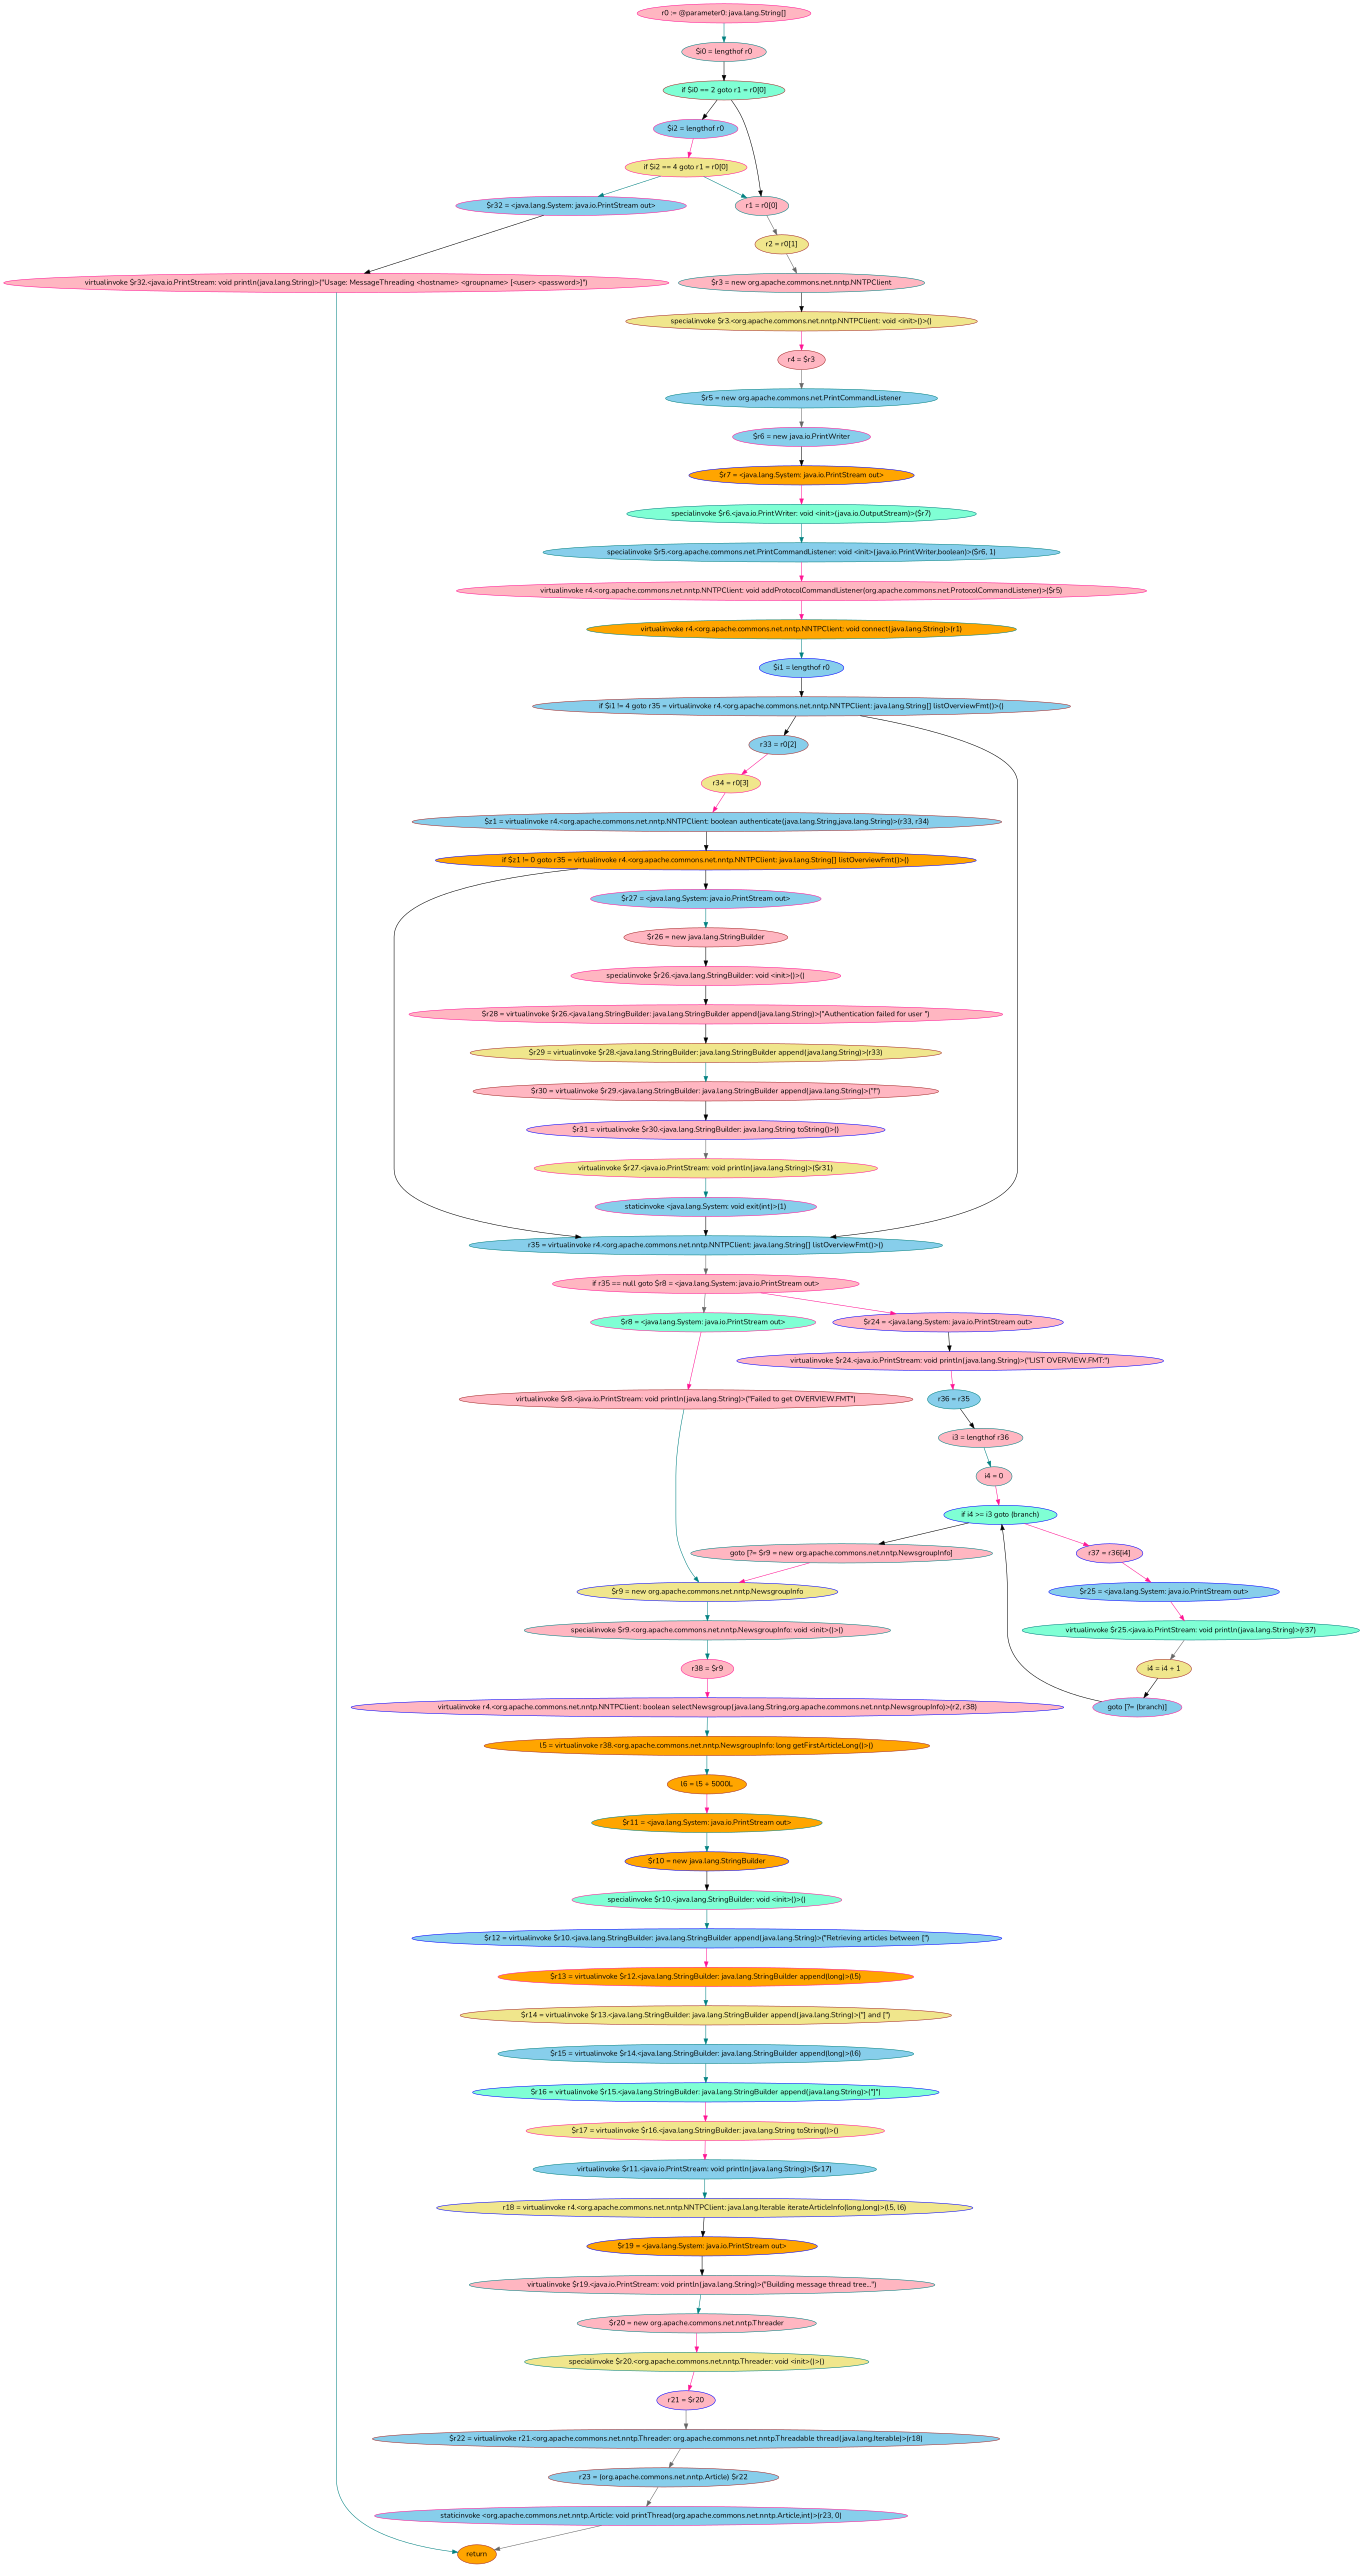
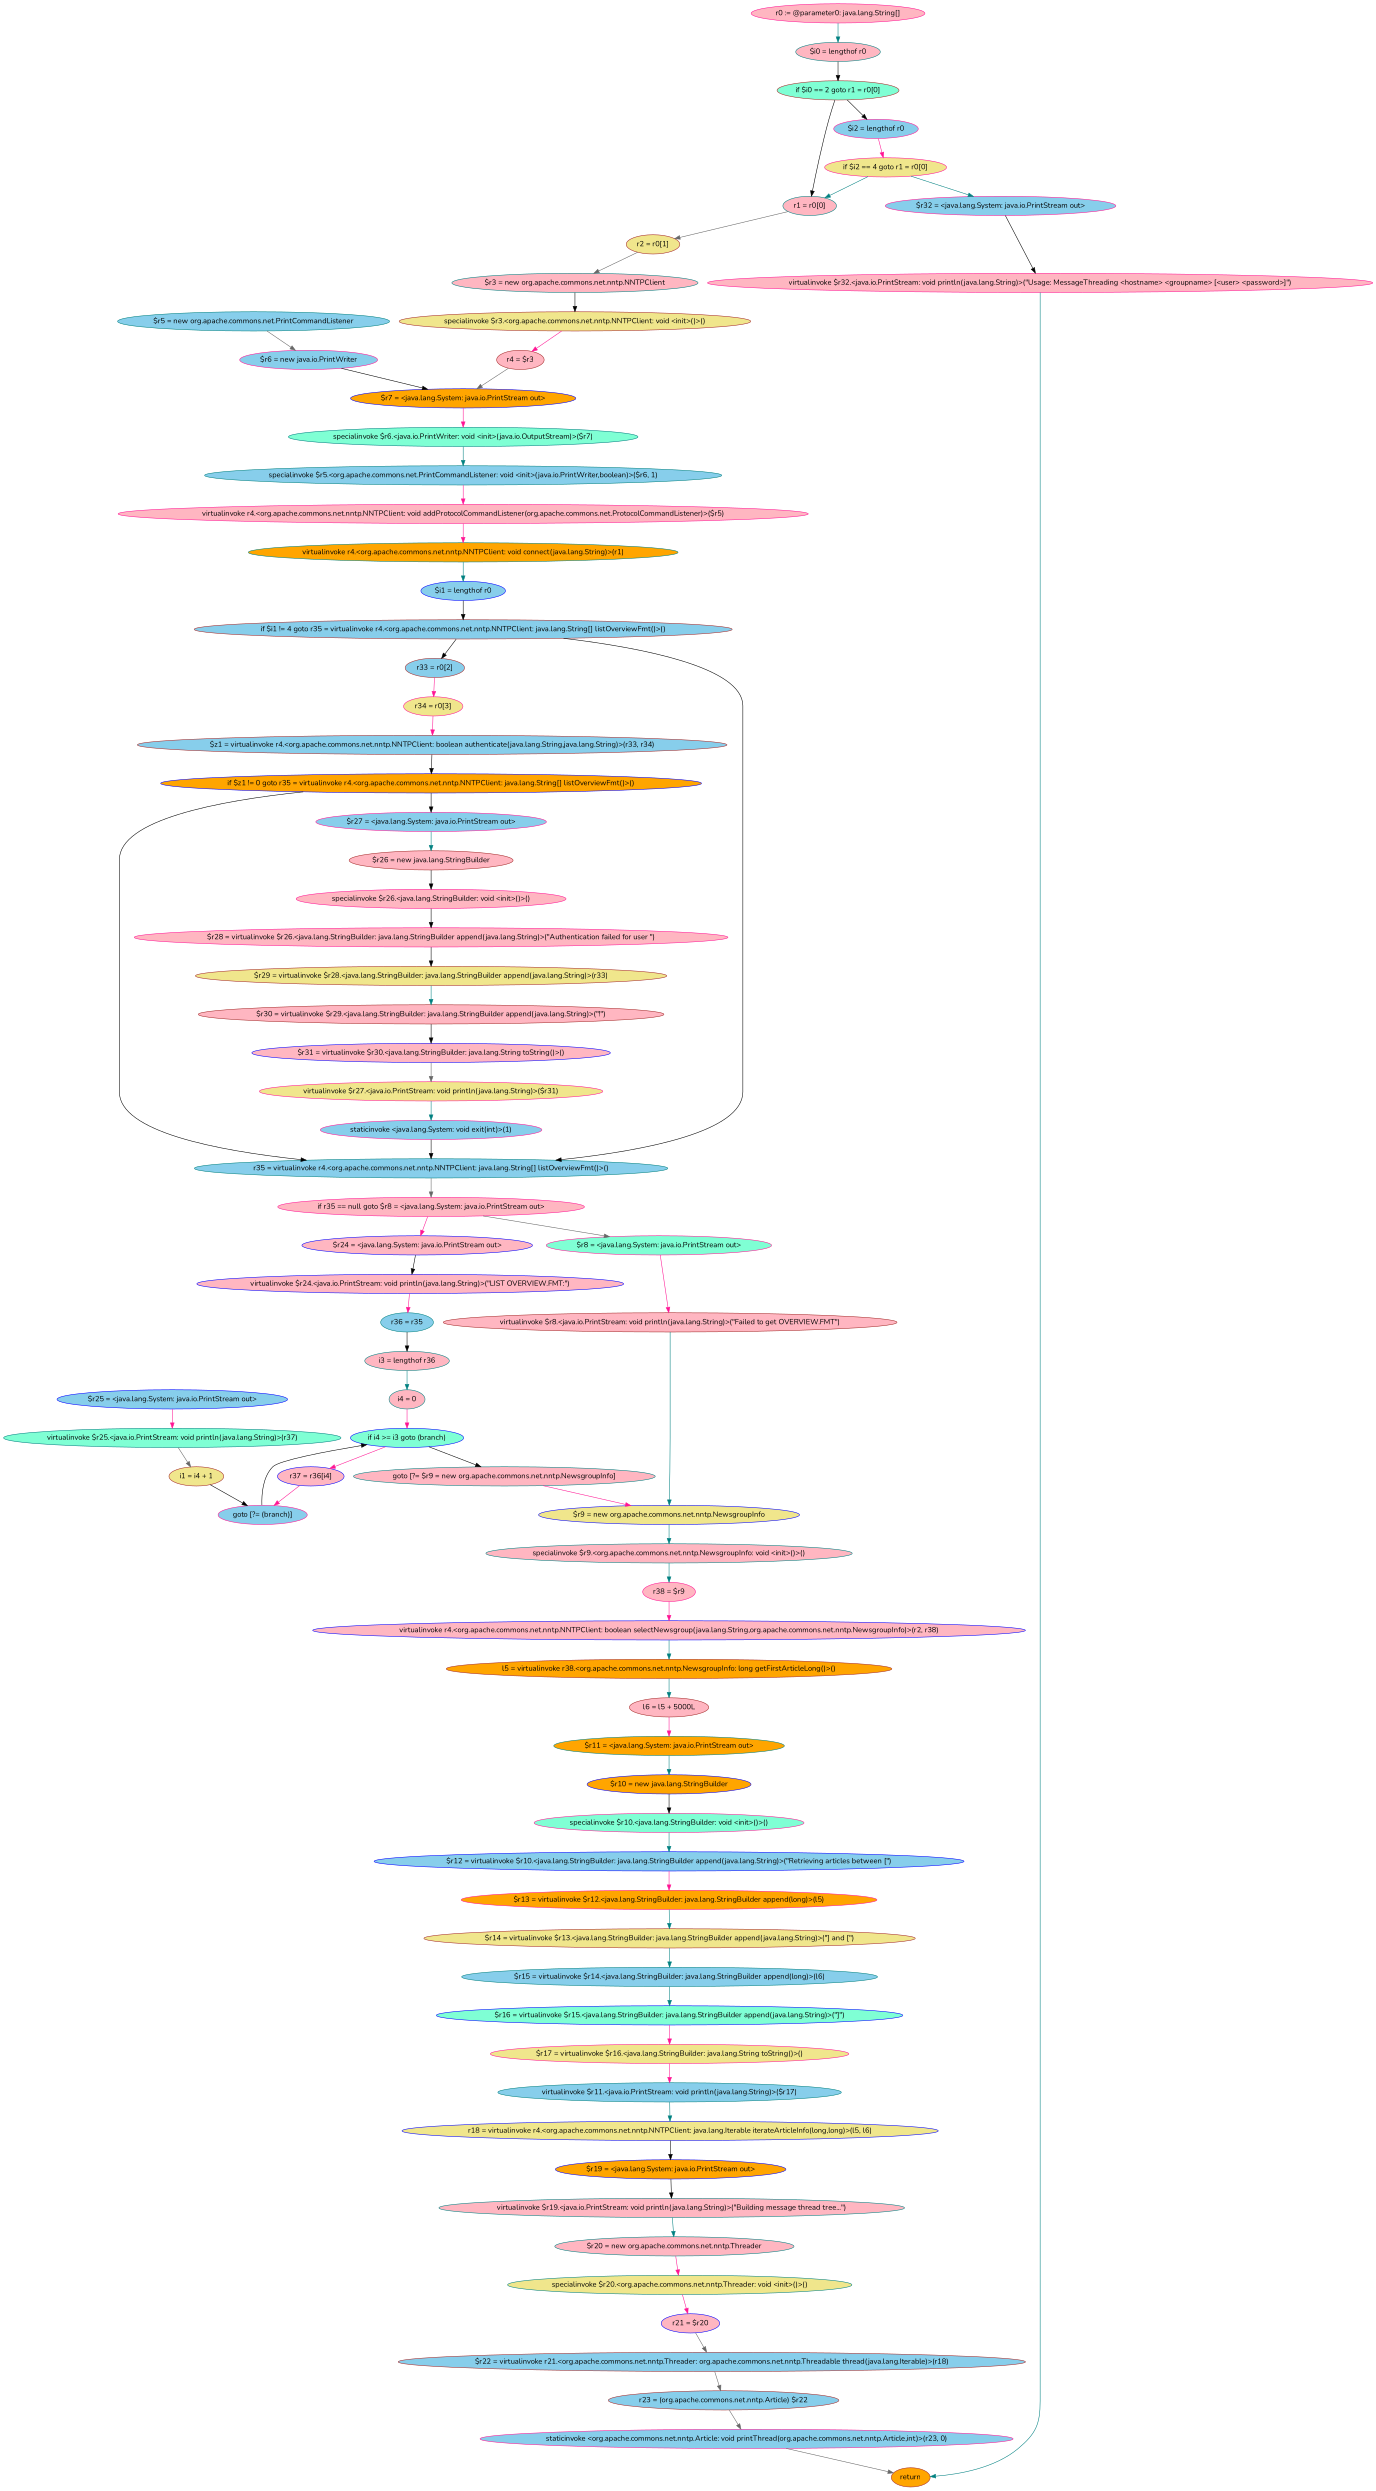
(802, 376) -> (495, 377)
(1134, 1571) -> (289, 1494)
(1164, 1669) -> (196, 1476)
(707, 1784) -> (669, 1707)
